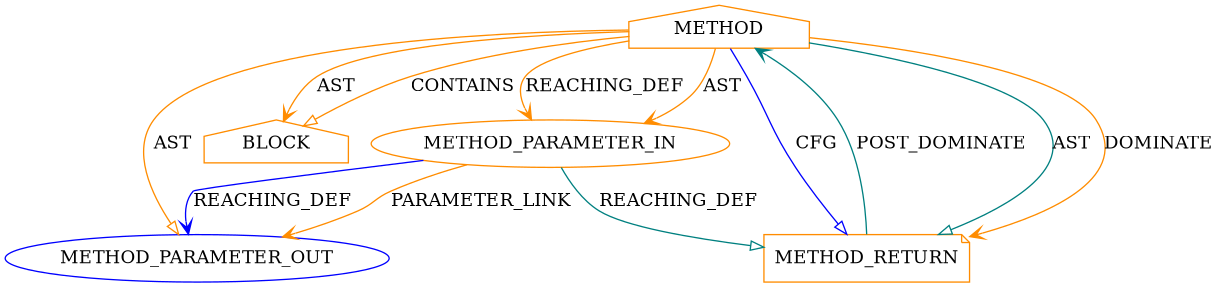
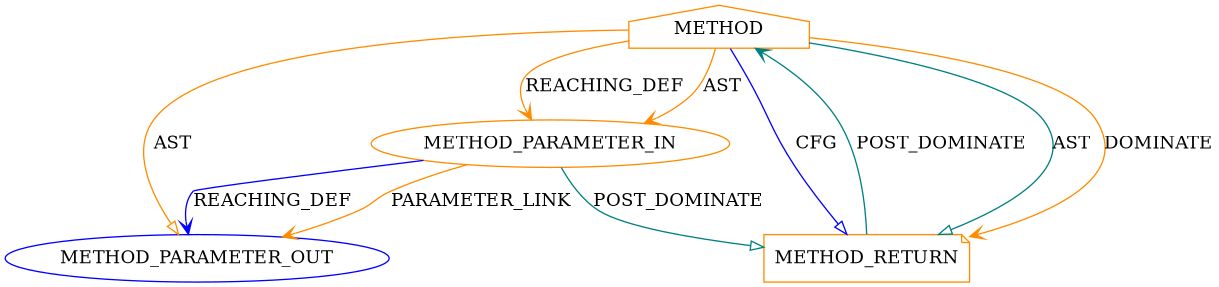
(276, 144) -> none
(679, 201) -> (679, 201)
